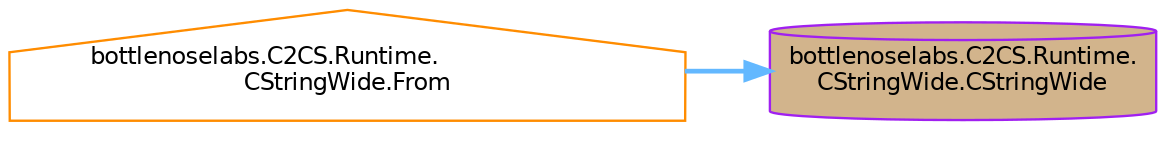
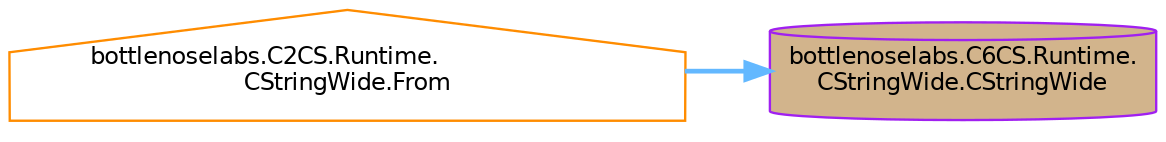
(963, 71) -> (963, 71)
